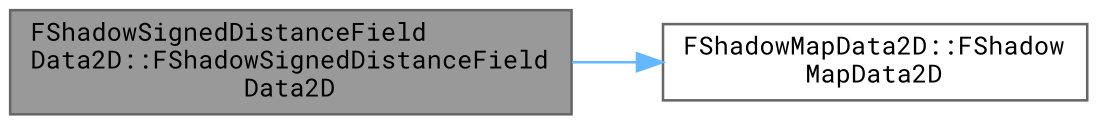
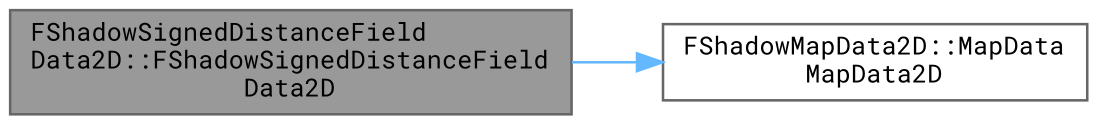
(875, 62) -> (875, 62)
